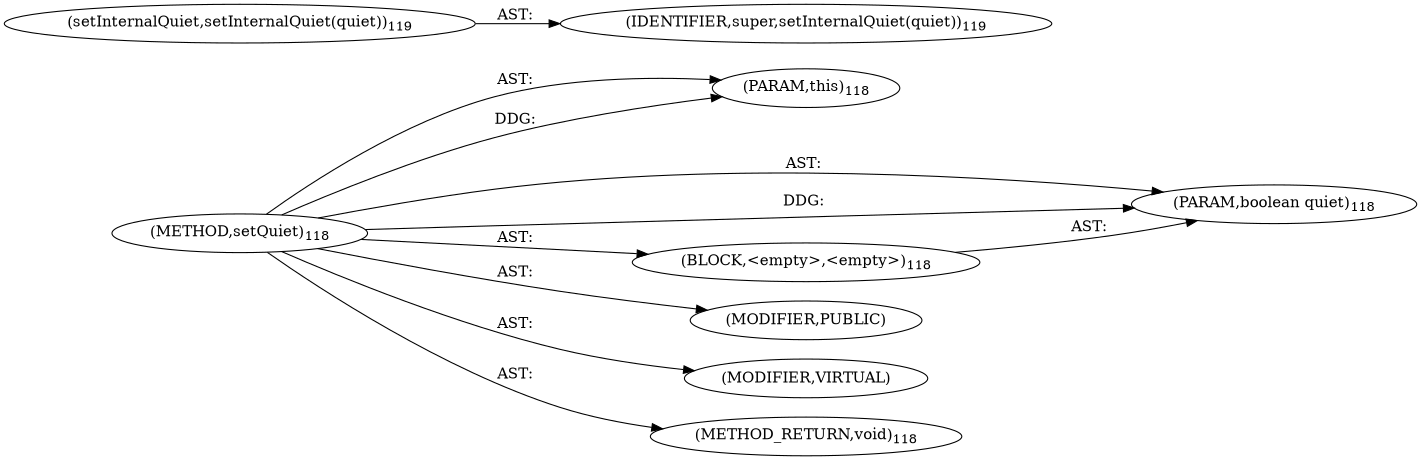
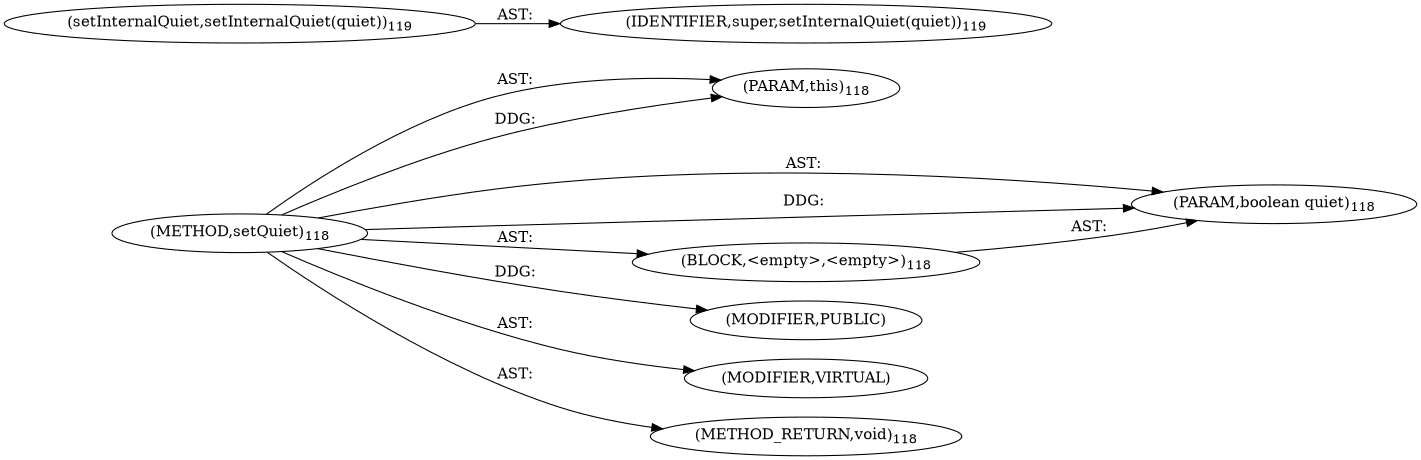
(518, 273) -> (518, 273)
